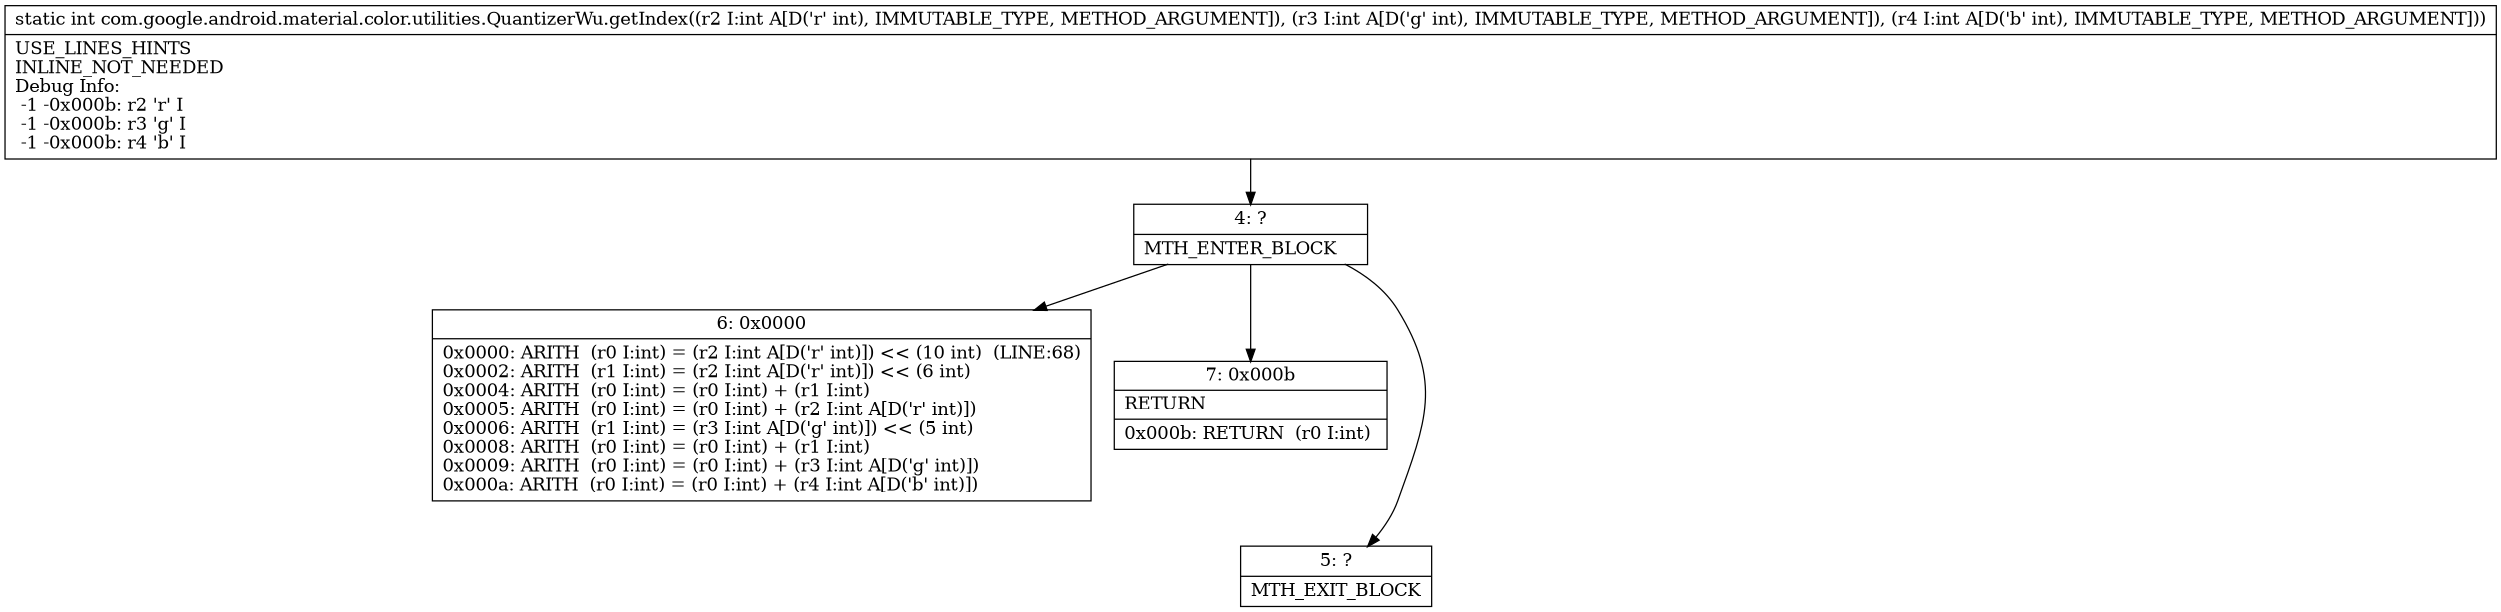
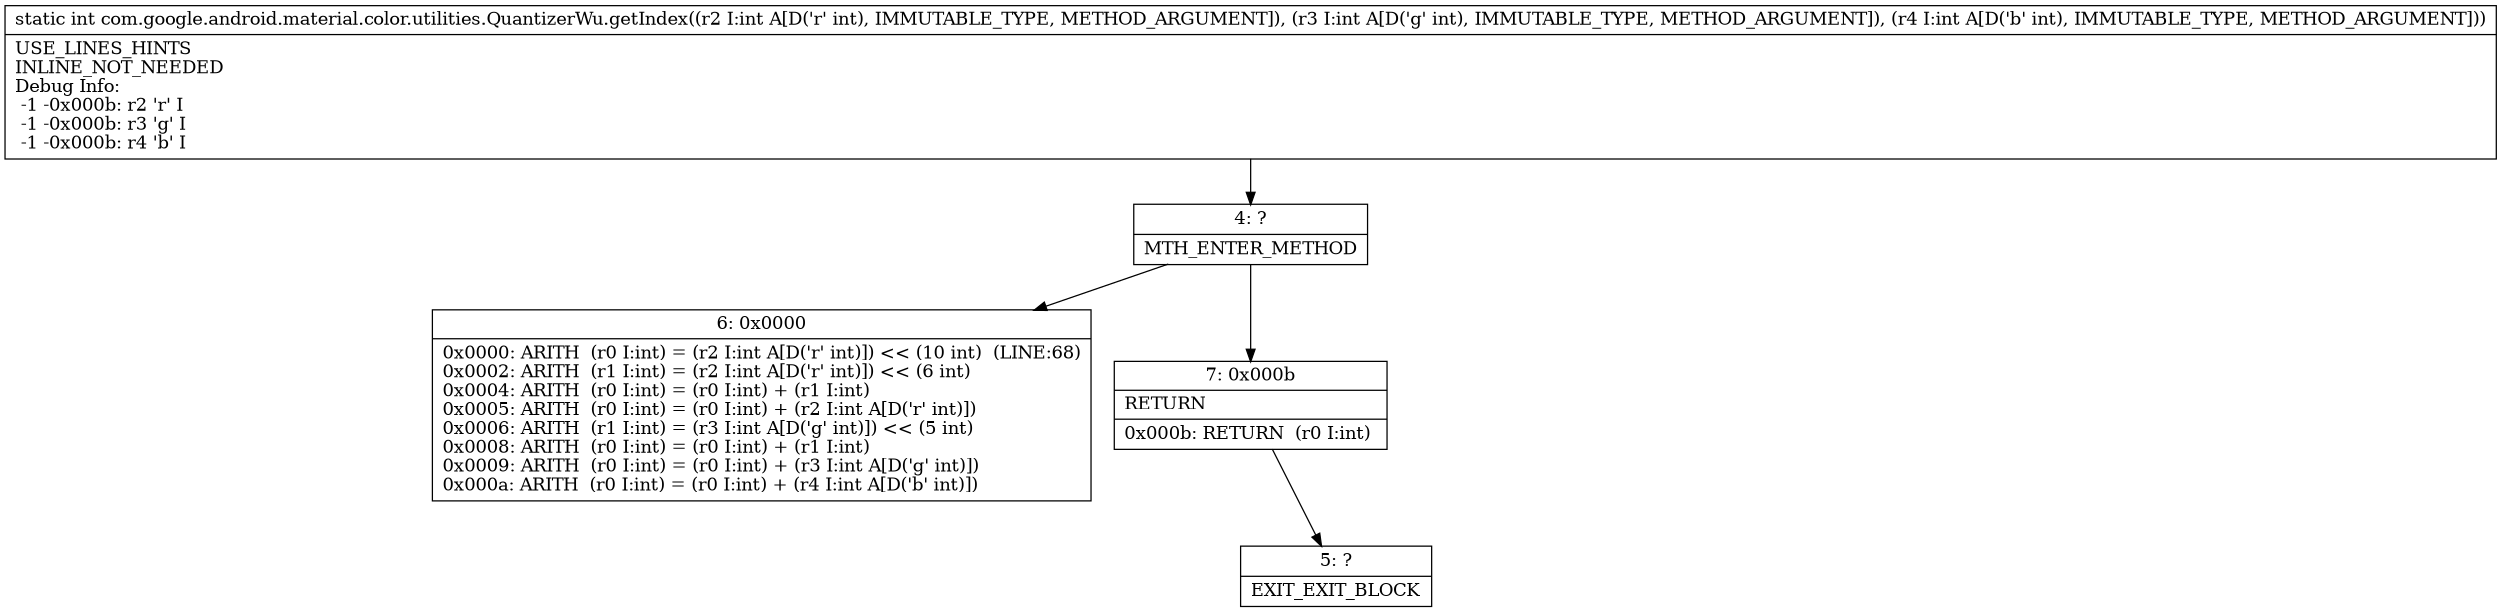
(1241, 249) -> (1251, 249)
(1425, 390) -> (1294, 492)
(1336, 591) -> (1336, 591)
